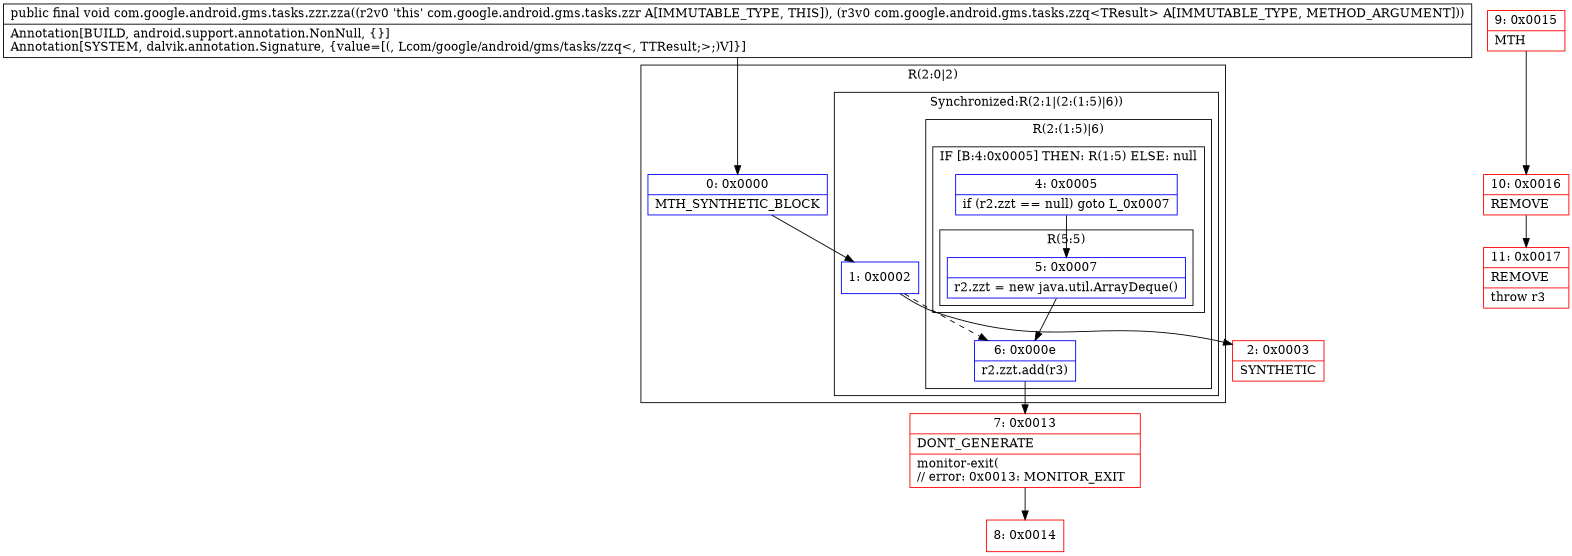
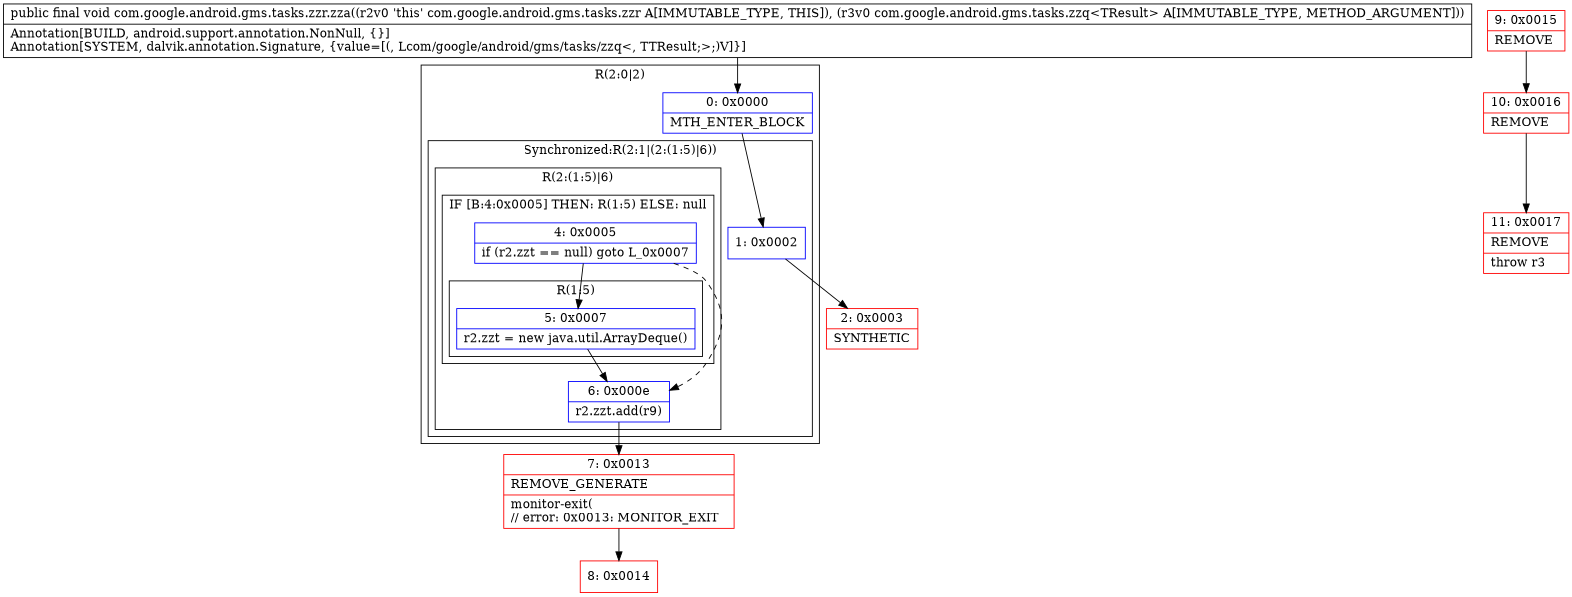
(1510, 40) -> (1524, 40)
(738, 204) -> (738, 123)
(1066, 240) -> (576, 291)
(957, 324) -> (708, 284)
(1025, 371) -> (619, 411)
(976, 444) -> (580, 484)
